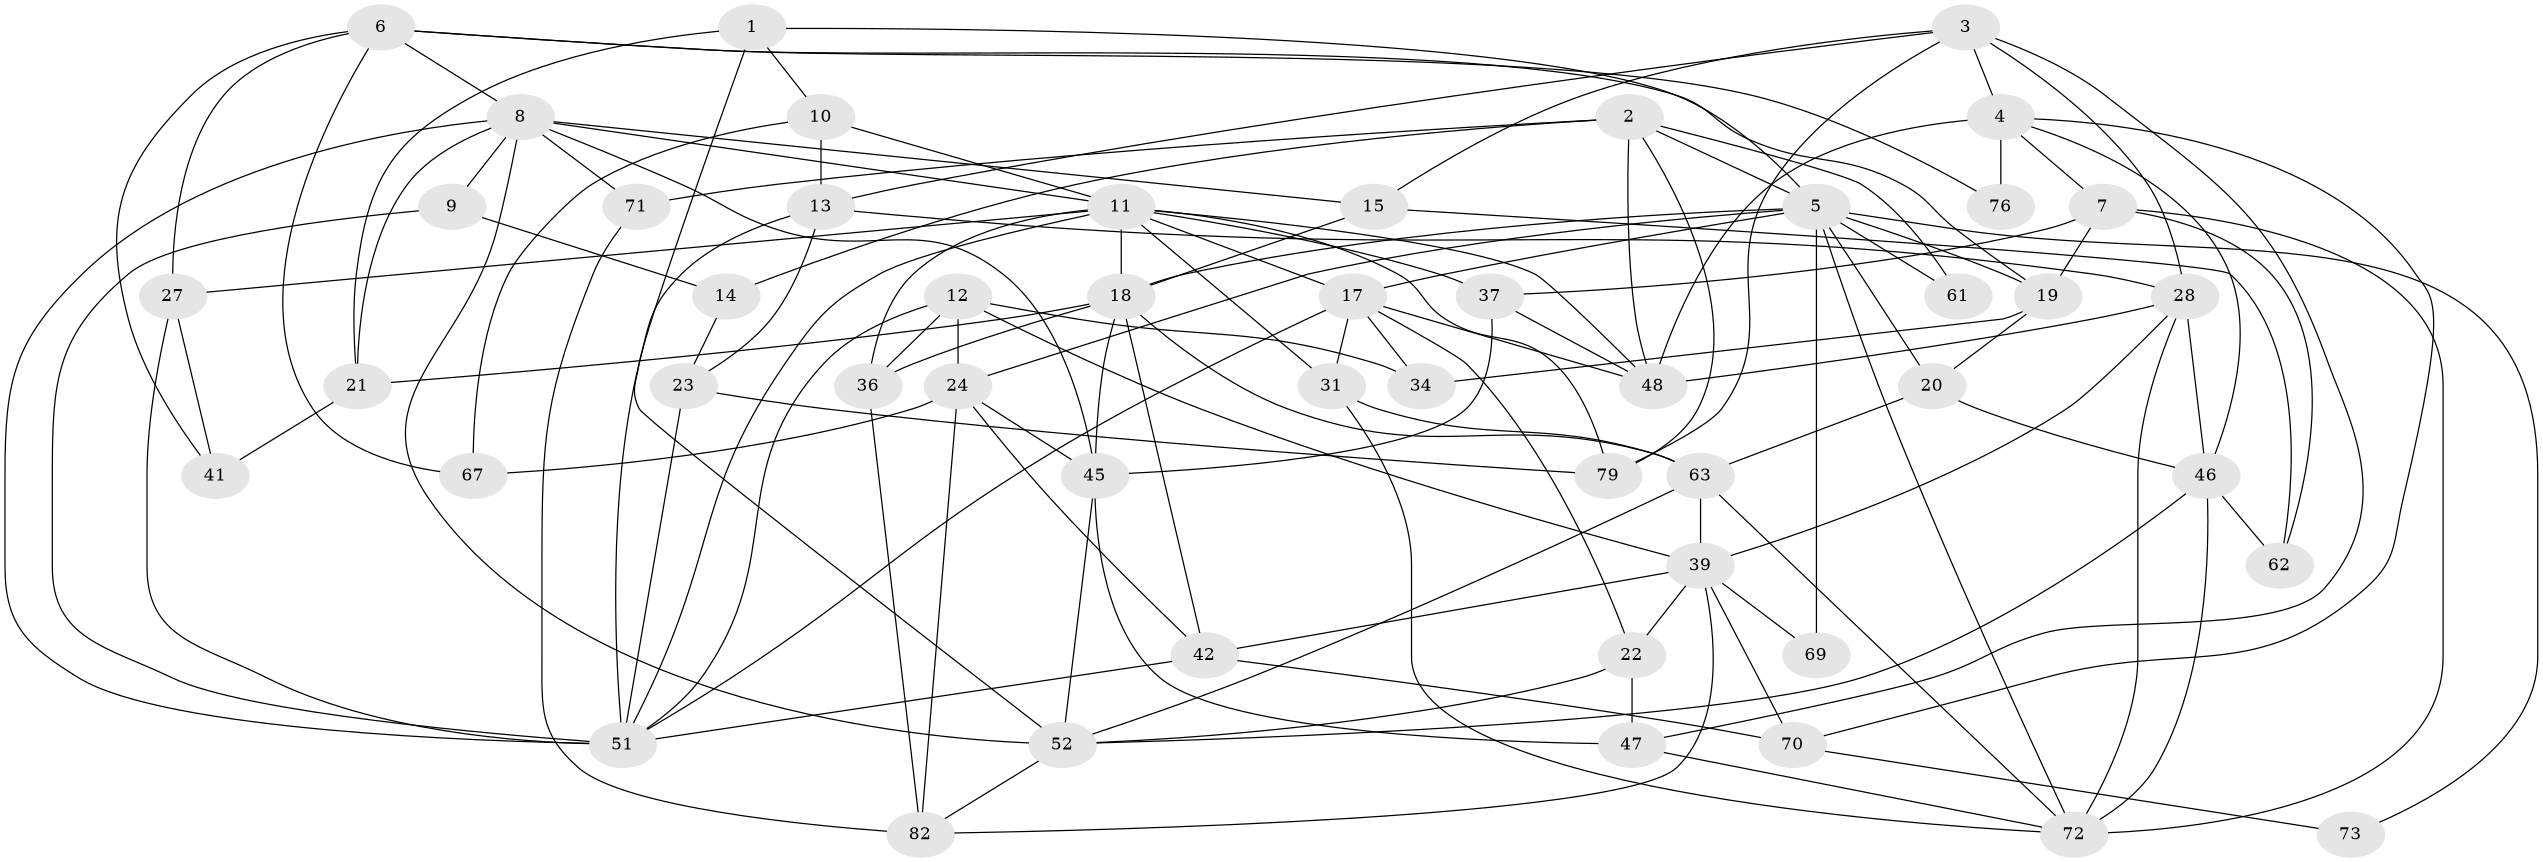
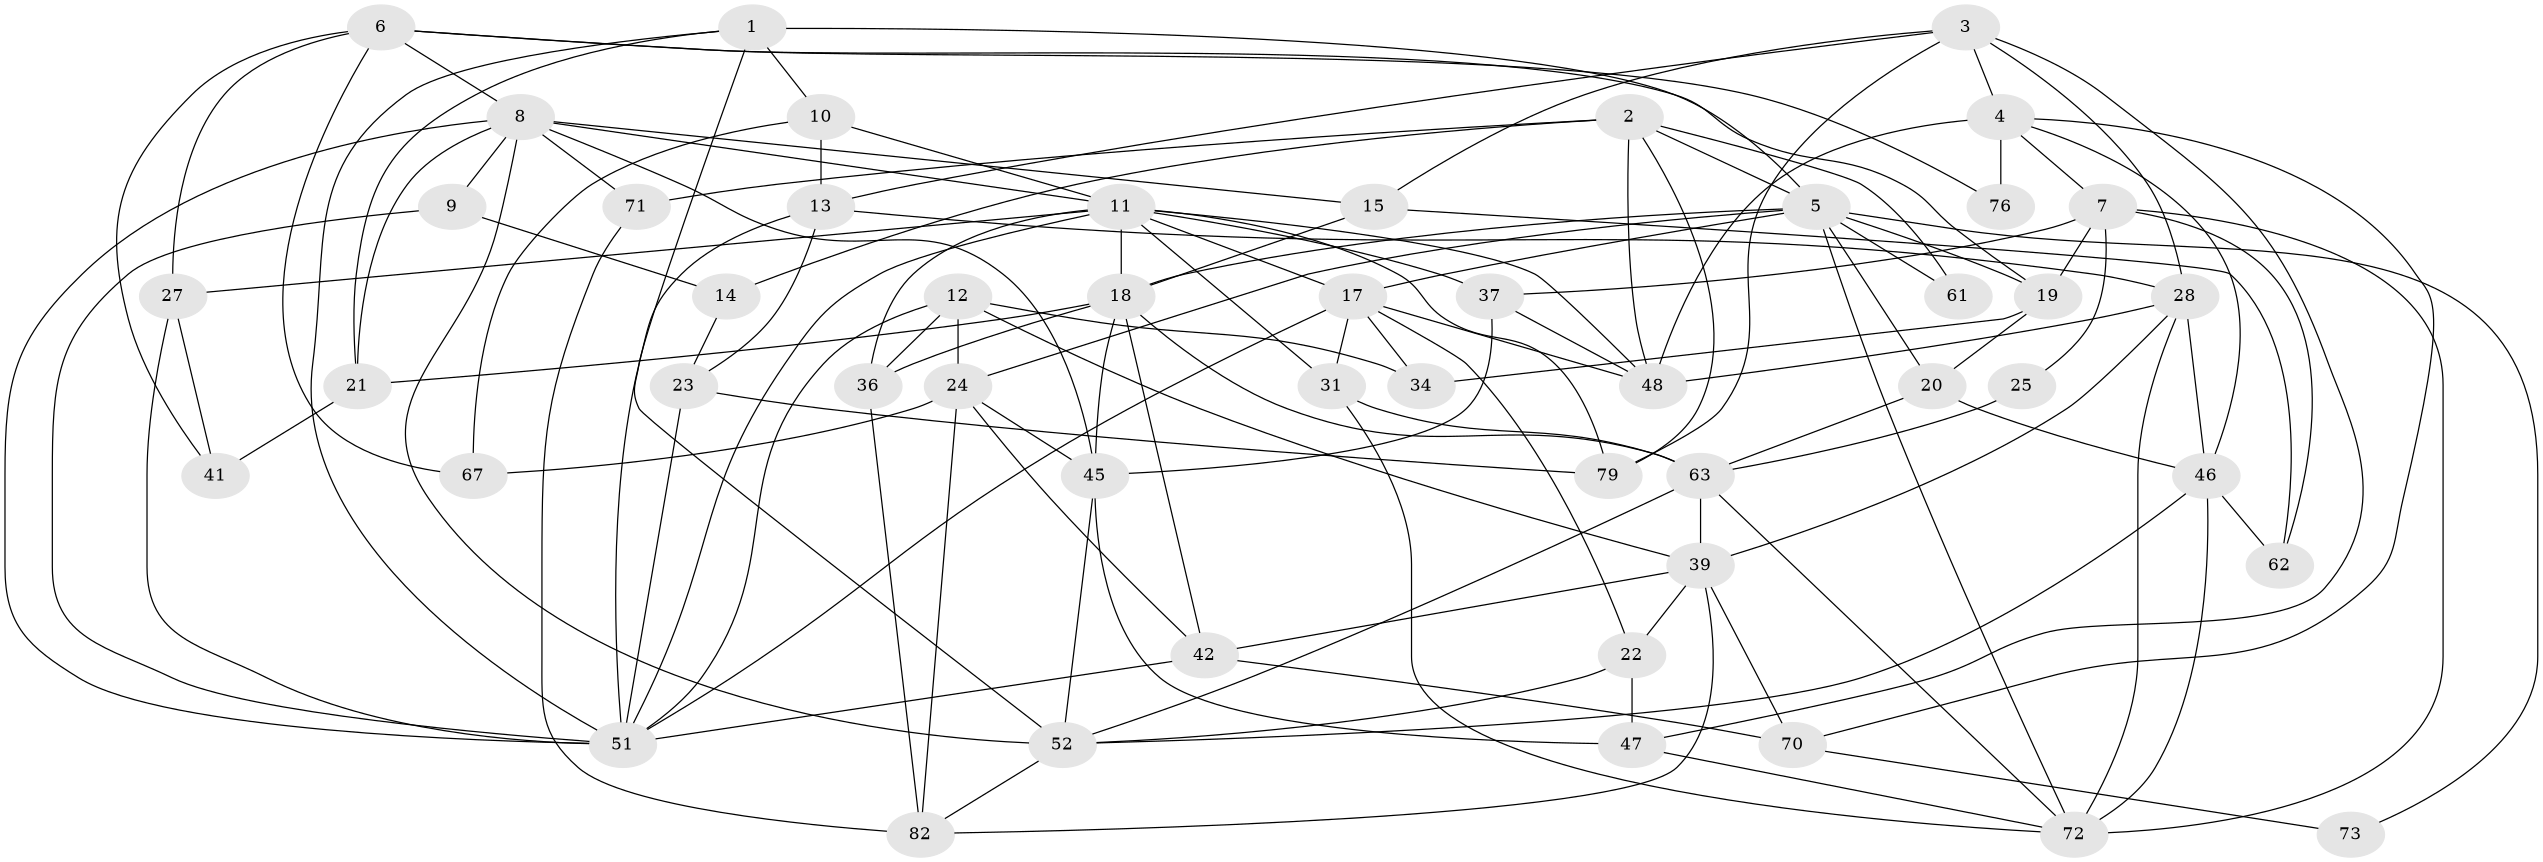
none -> (318, 299)
none -> (2022, 386)
(1816, 655) -> none
